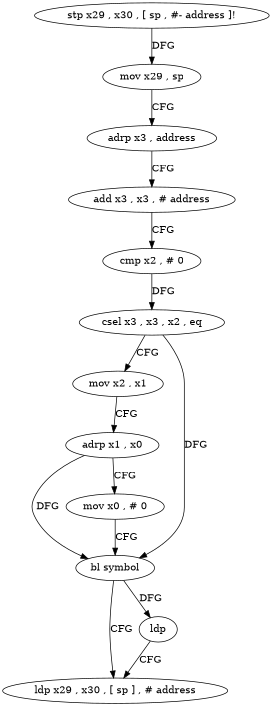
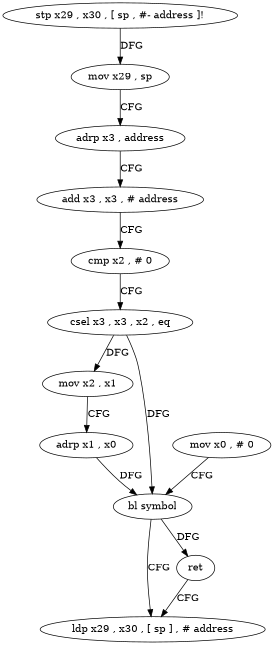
(164, 292) -> (132, 292)
(148, 353) -> (118, 353)
(114, 472) -> none
(158, 629) -> (196, 568)
